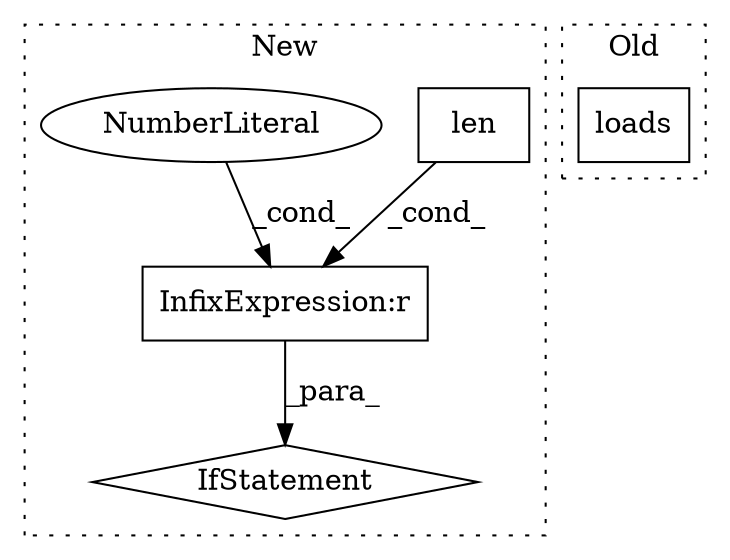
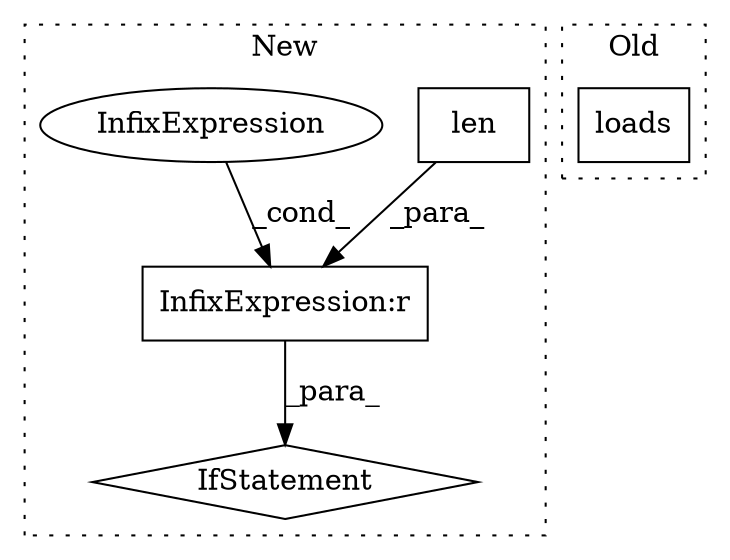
(211, 125) -> (211, 125)
(437, 214) -> (437, 214)
